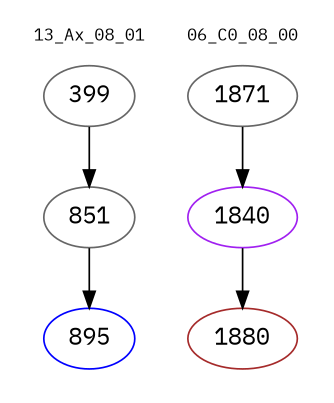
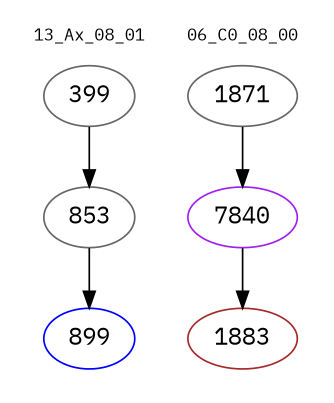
(89, 217) -> (89, 217)
(243, 217) -> (243, 217)
(89, 339) -> (89, 339)
(243, 339) -> (243, 339)
